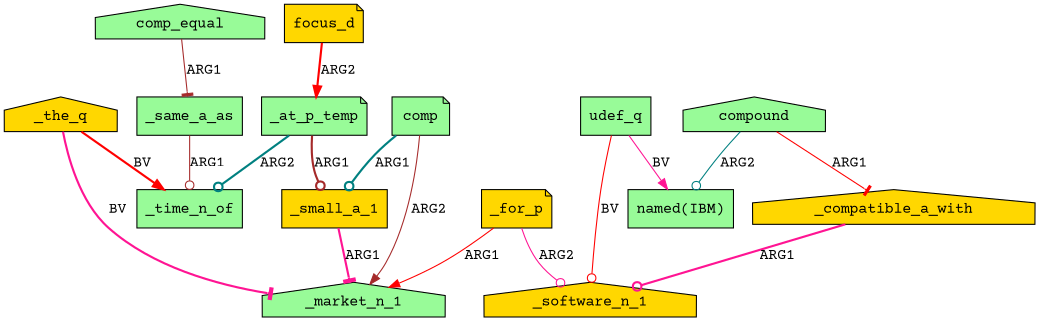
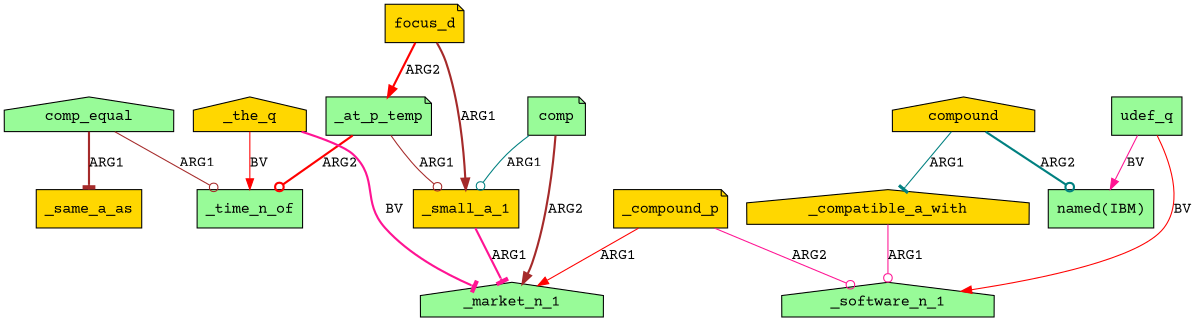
(184, 65) -> (89, 158)
none -> (458, 109)
(190, 116) -> (89, 209)
(754, 116) -> (964, 116)
(719, 156) -> (1026, 158)
(118, 157) -> (250, 155)
(372, 157) -> (504, 157)
(190, 158) -> (162, 158)
(312, 159) -> (411, 161)
(256, 160) -> (318, 160)
(820, 160) -> (929, 159)
(599, 204) -> (1119, 255)
(407, 209) -> (547, 206)
(517, 209) -> (671, 209)
(743, 255) -> (888, 249)
(590, 301) -> (888, 301)
